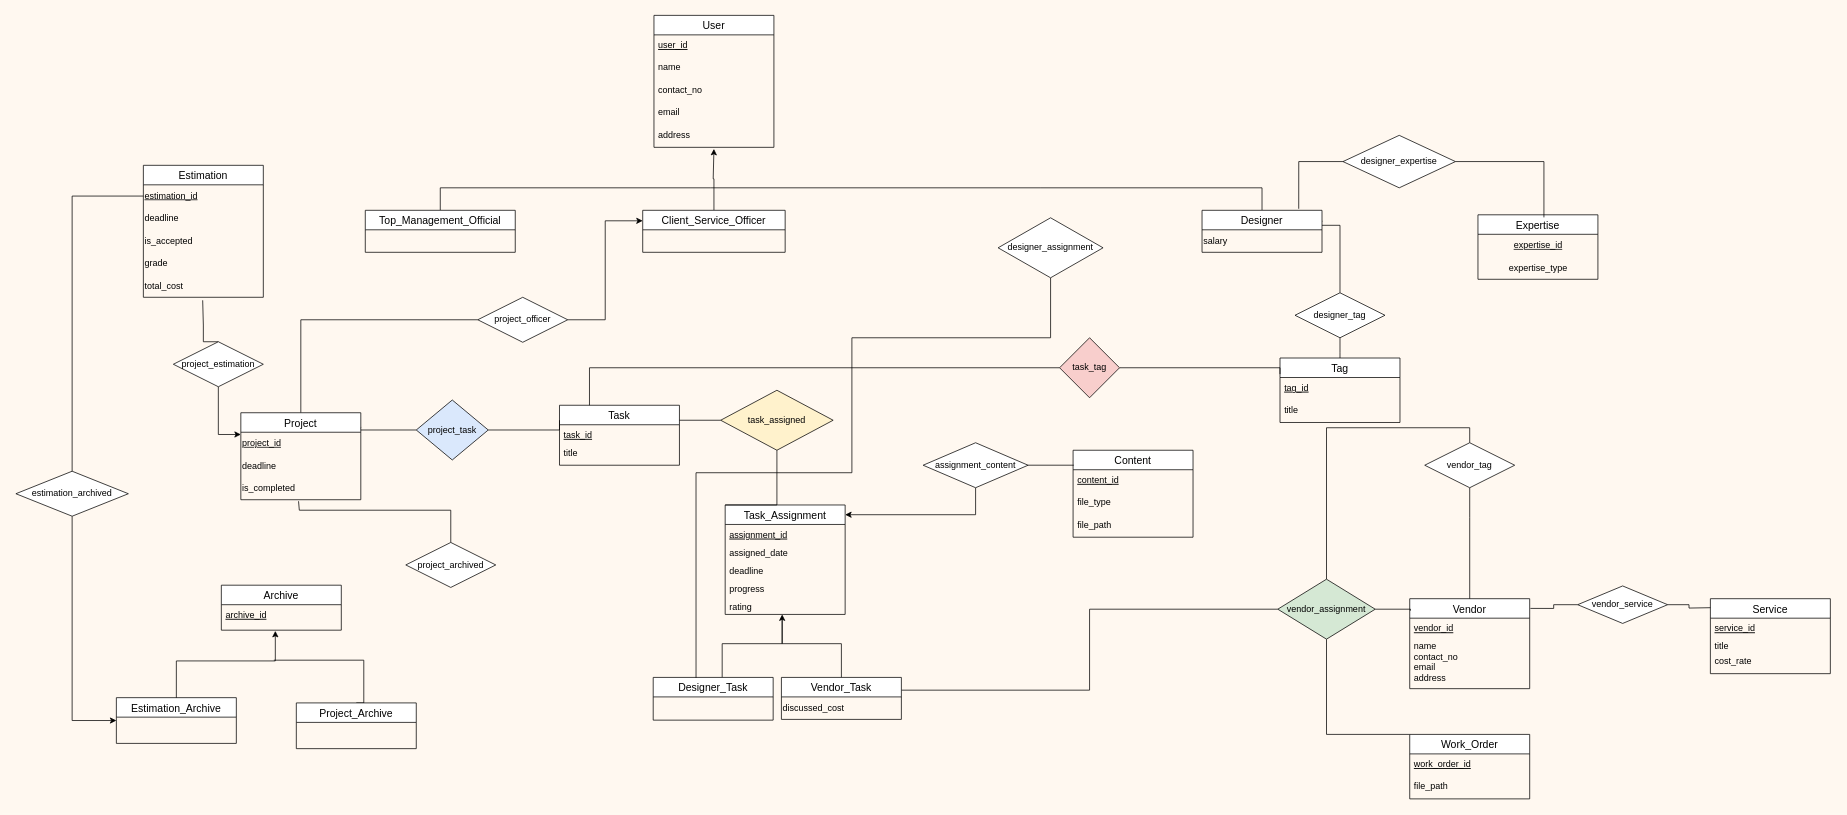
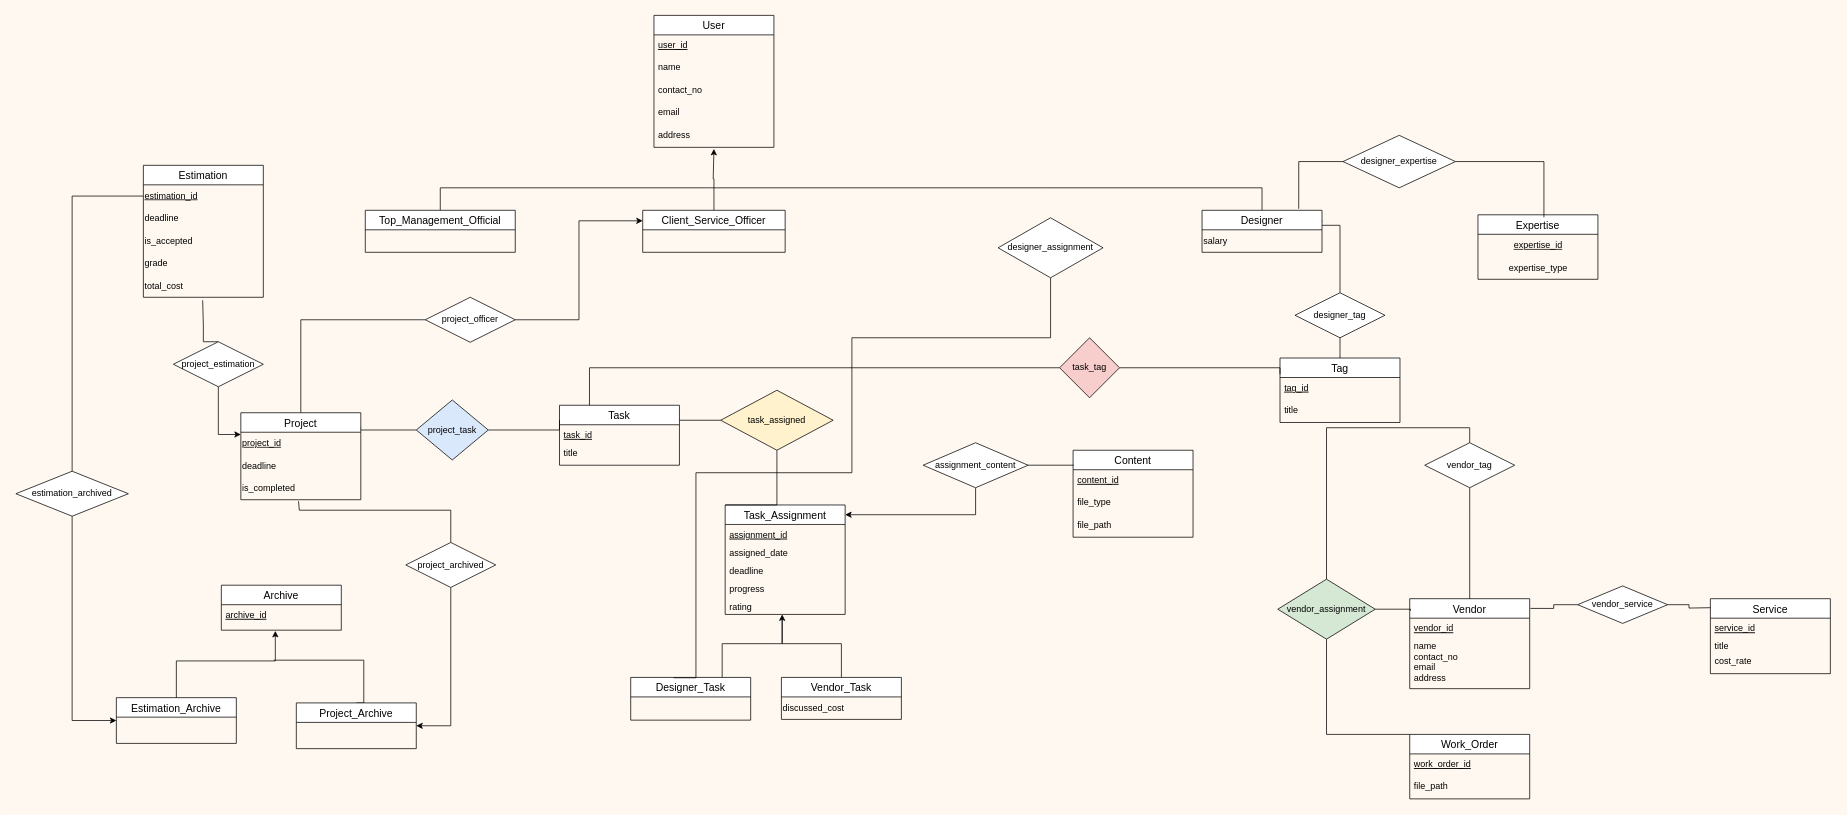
(522, 320) -> (470, 320)
(1089, 650) -> none
none -> (450, 672)
(713, 699) -> (690, 699)
